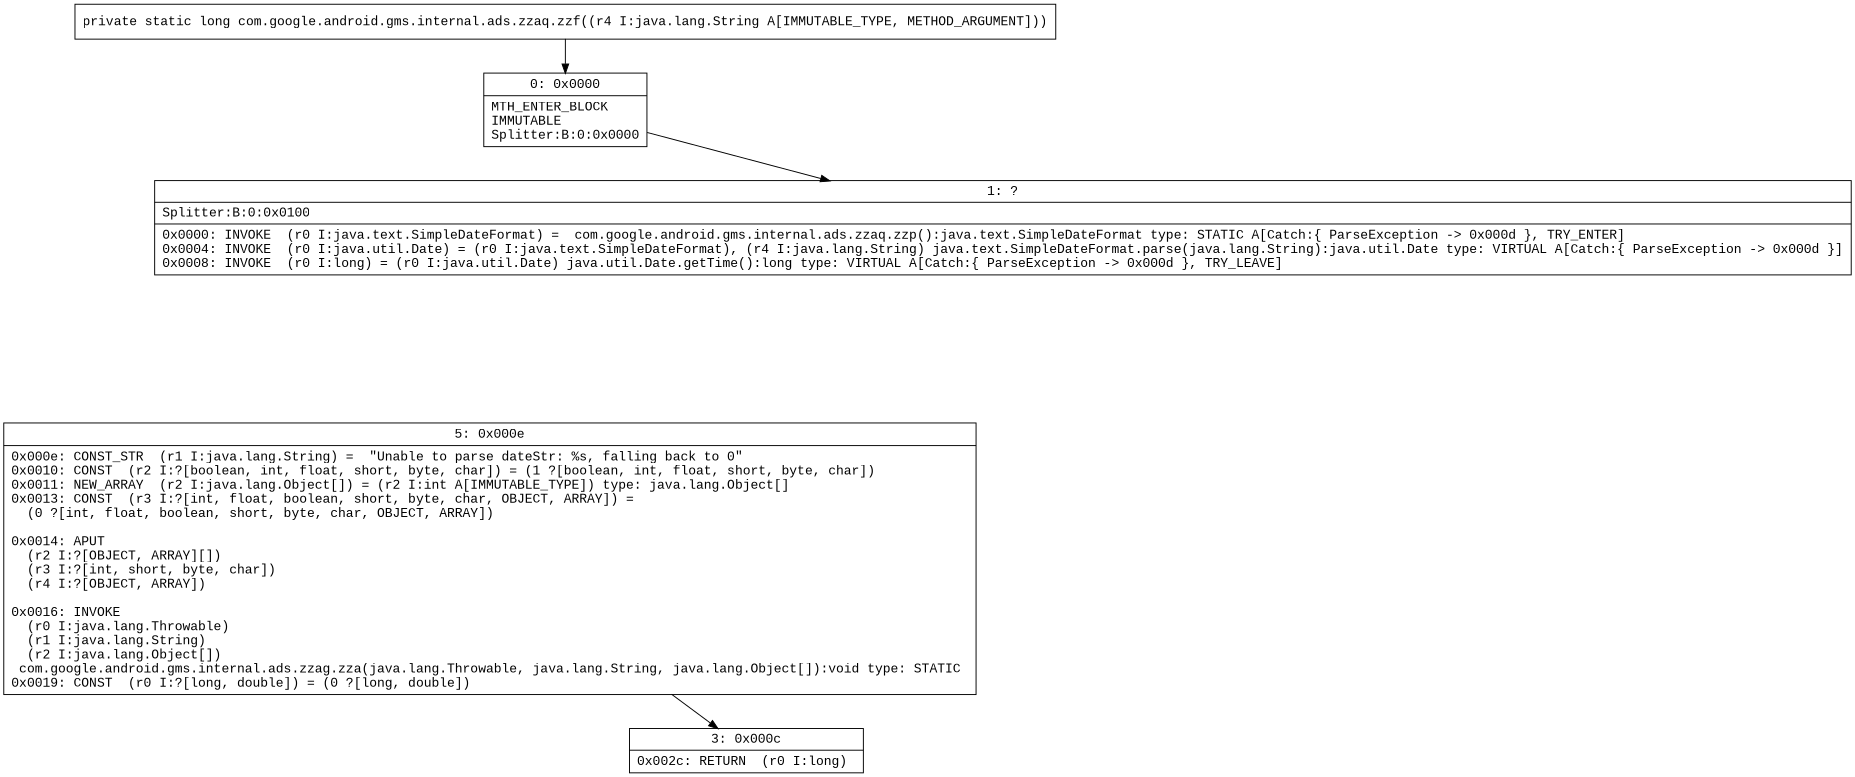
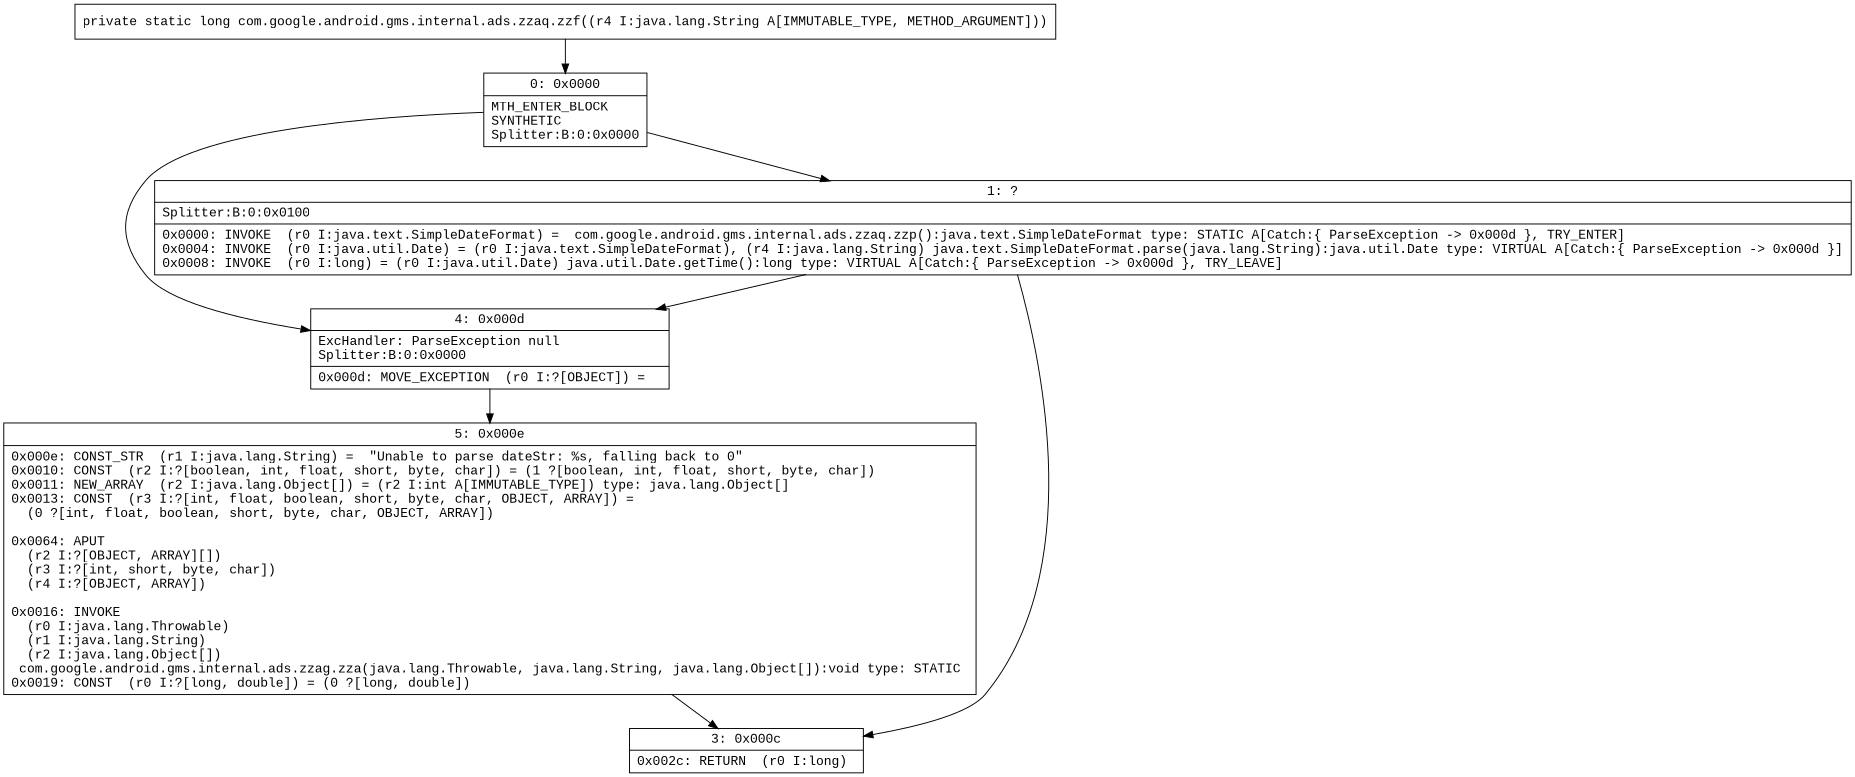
(527, 121) -> (527, 121)
none -> (490, 349)
(66, 541) -> (66, 541)
none -> (1043, 550)
